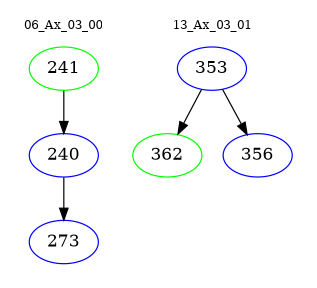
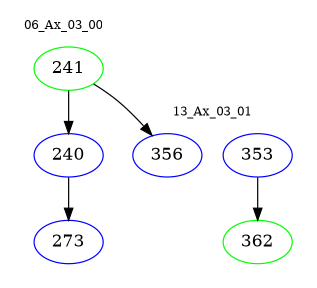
(232, 107) -> (131, 113)
